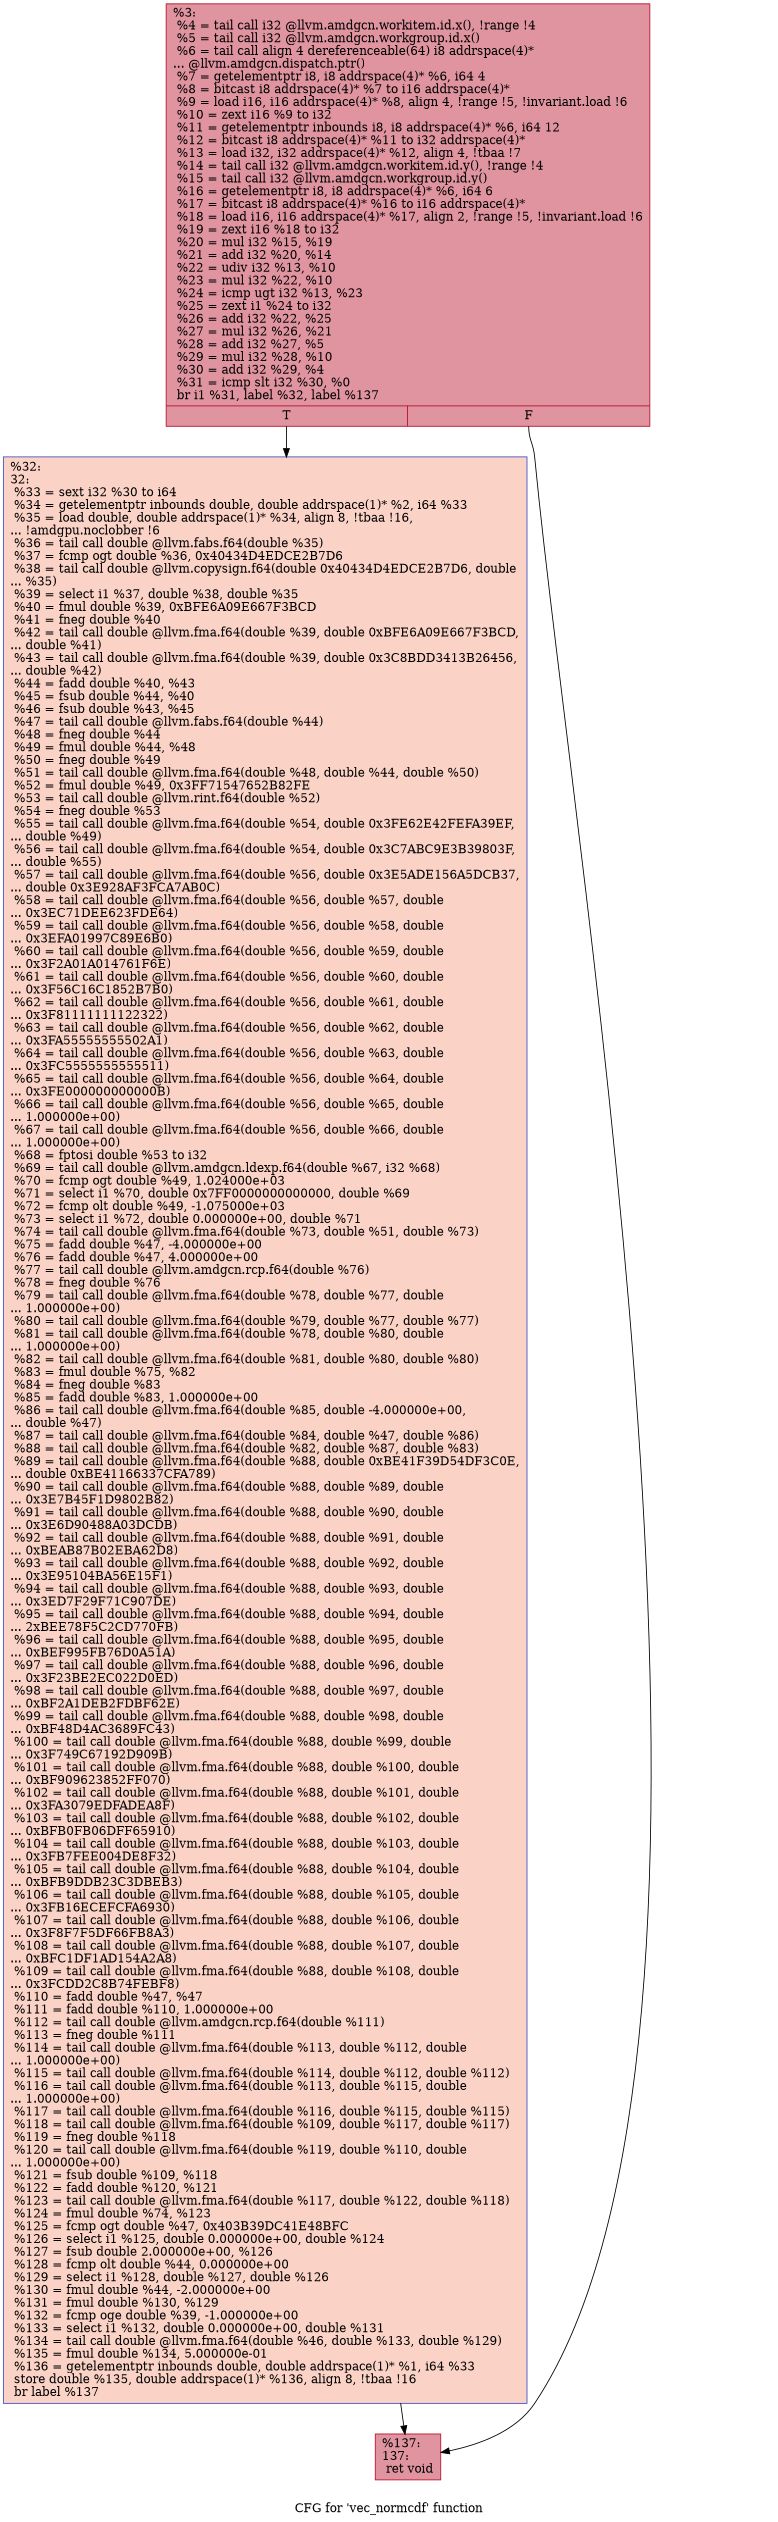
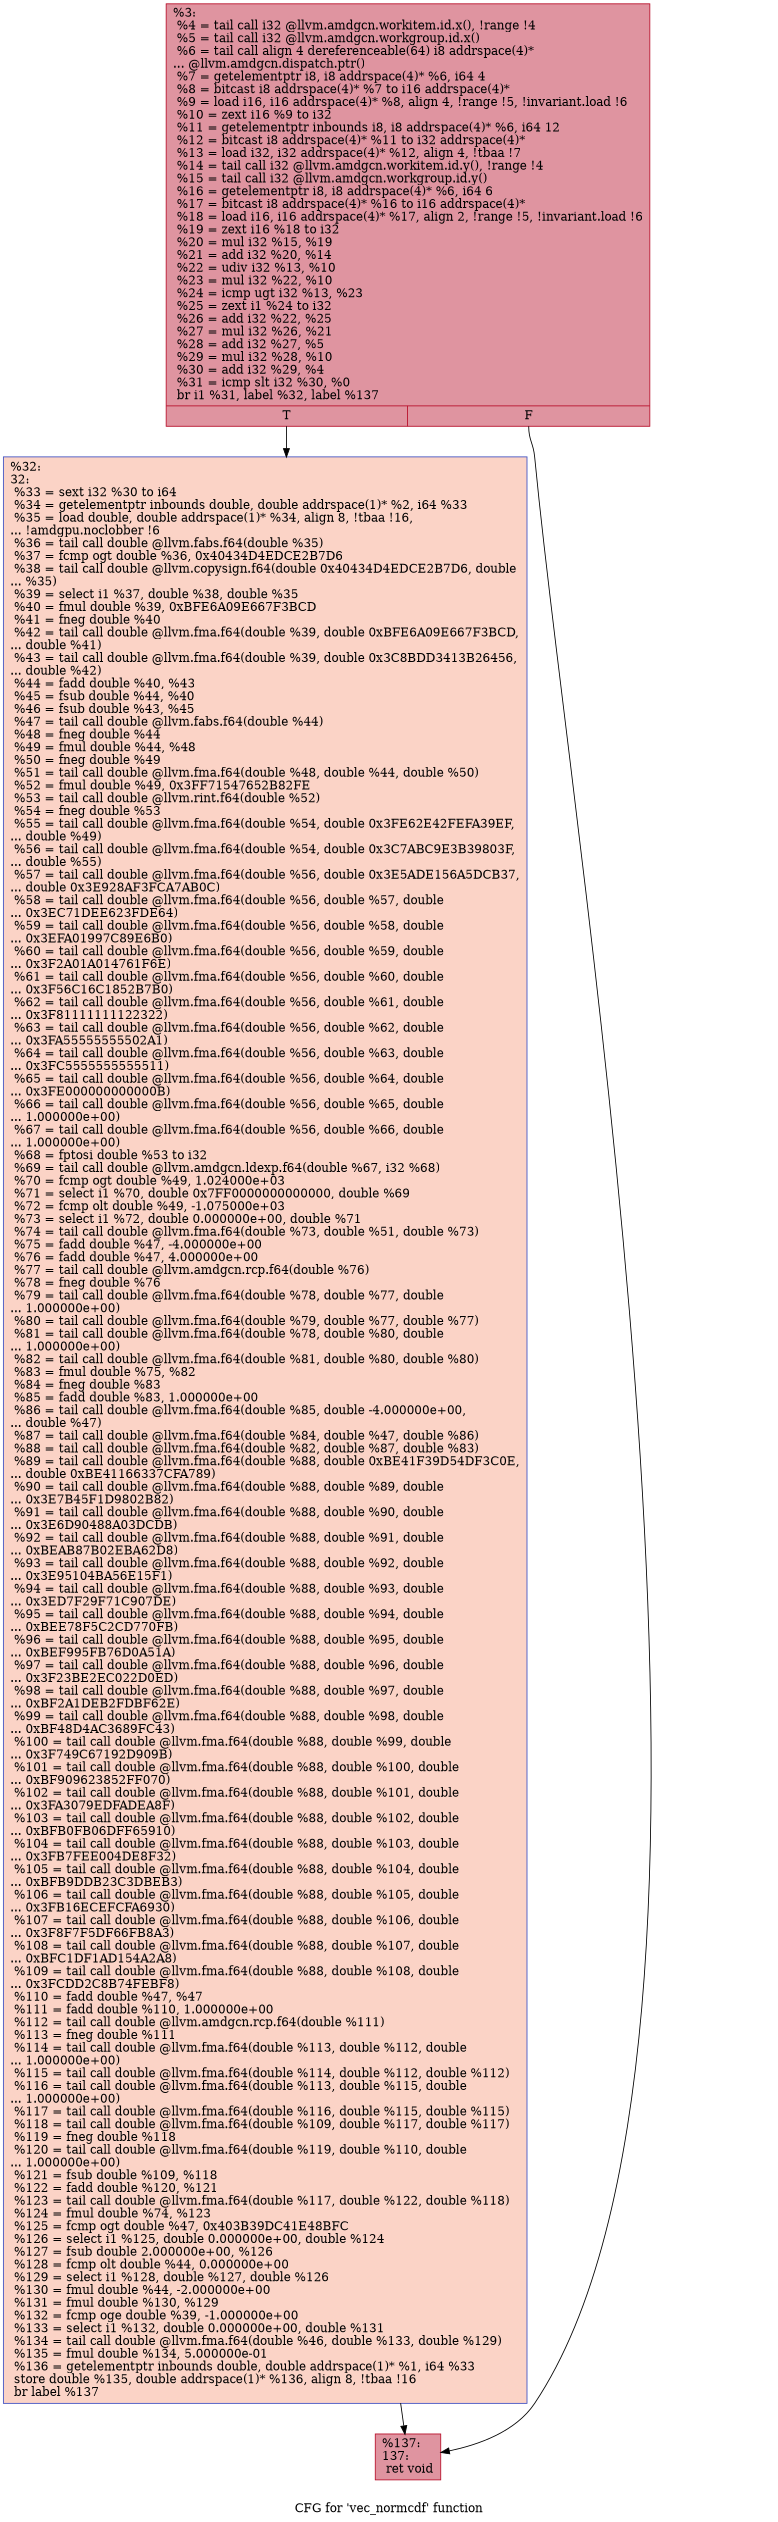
(94, 1627) -> (94, 1627)
